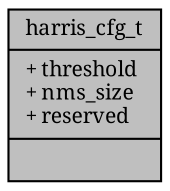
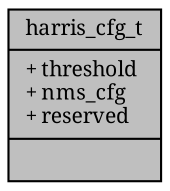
(81, 93) -> (76, 93)
